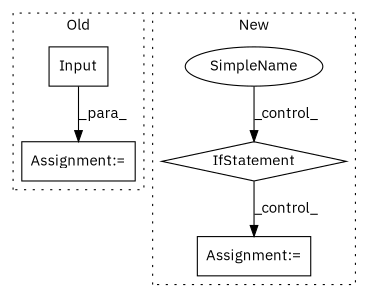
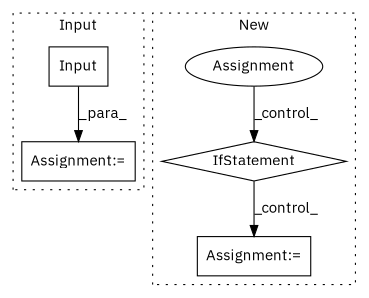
(78, 26) -> (78, 26)
(254, 67) -> (254, 67)
